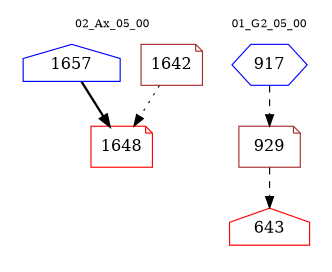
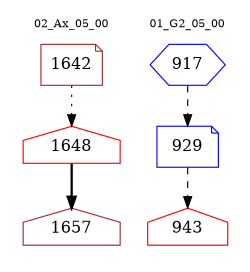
(72, 65) -> (72, 229)
(92, 99) -> (72, 180)
(122, 147) -> (72, 147)
(270, 147) -> (188, 147)
(270, 229) -> (188, 229)
